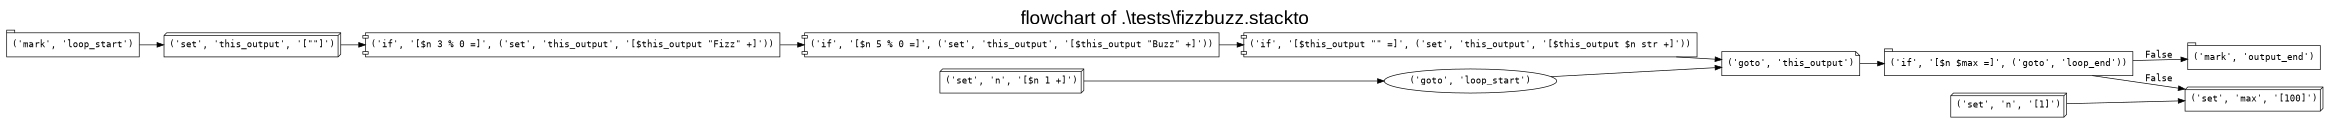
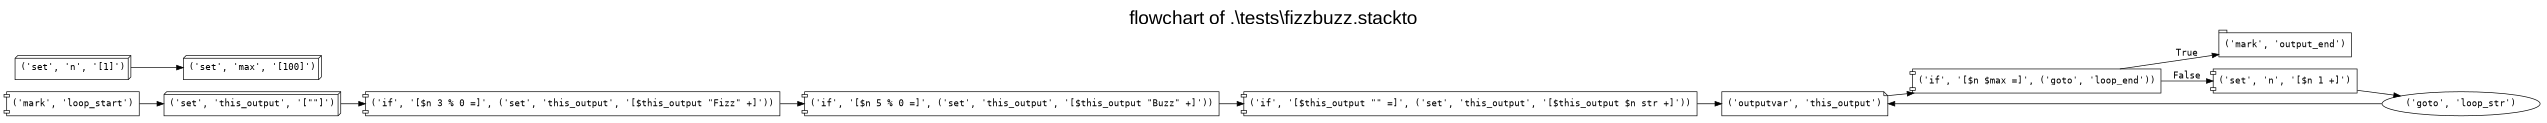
(73, 45) -> (73, 104)
(2159, 55) -> (2187, 53)
(1791, 64) -> (1805, 104)
(2009, 64) -> (2037, 81)
(1012, 81) -> (2285, 81)
(1470, 81) -> (2461, 104)
(2135, 82) -> (2184, 81)
